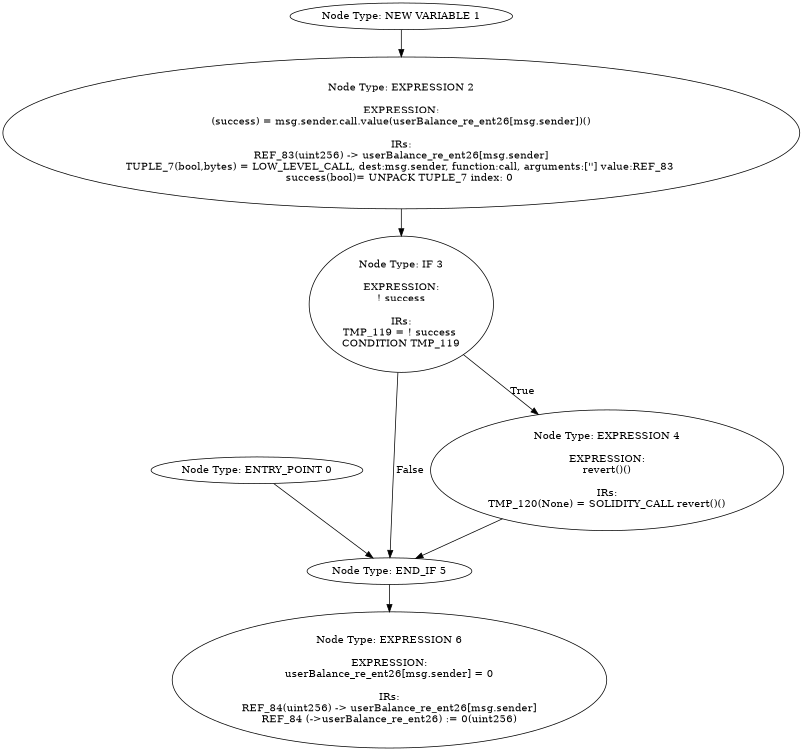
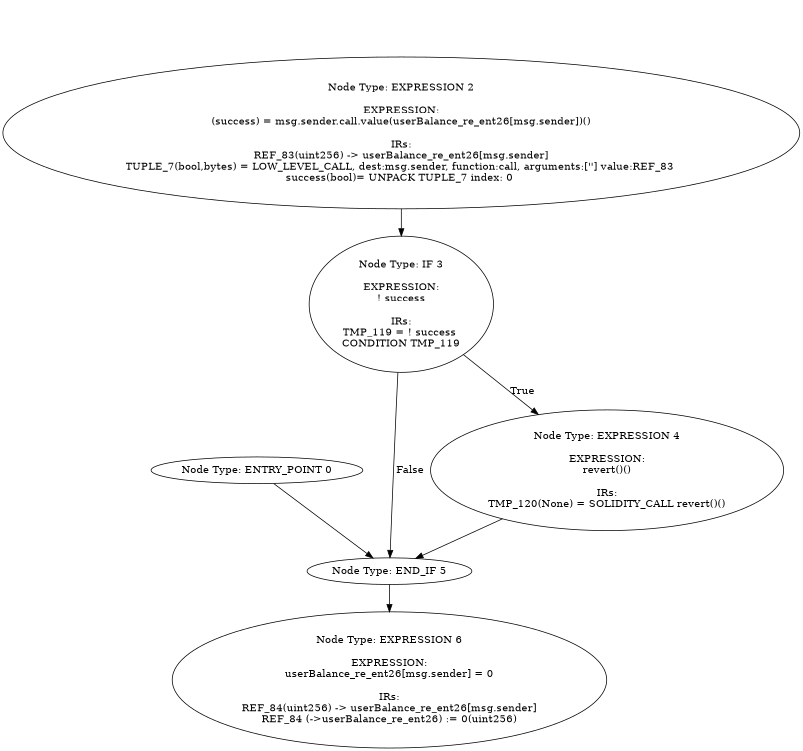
(401, 16) -> none
